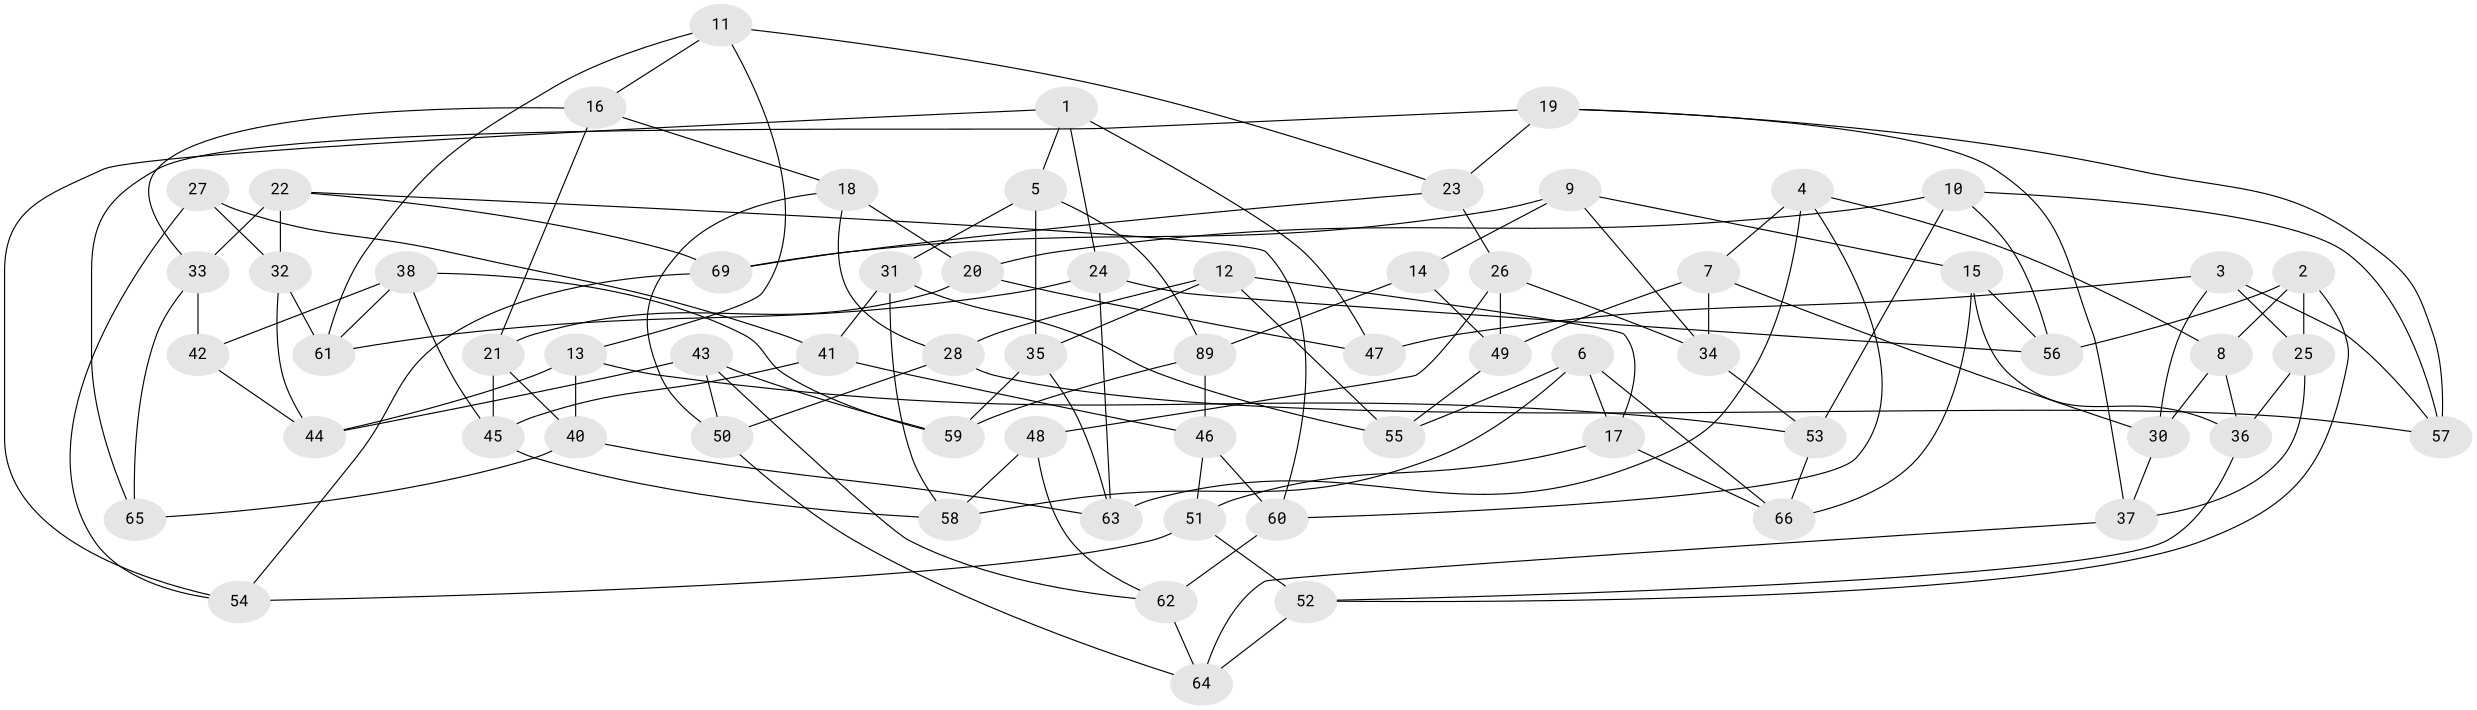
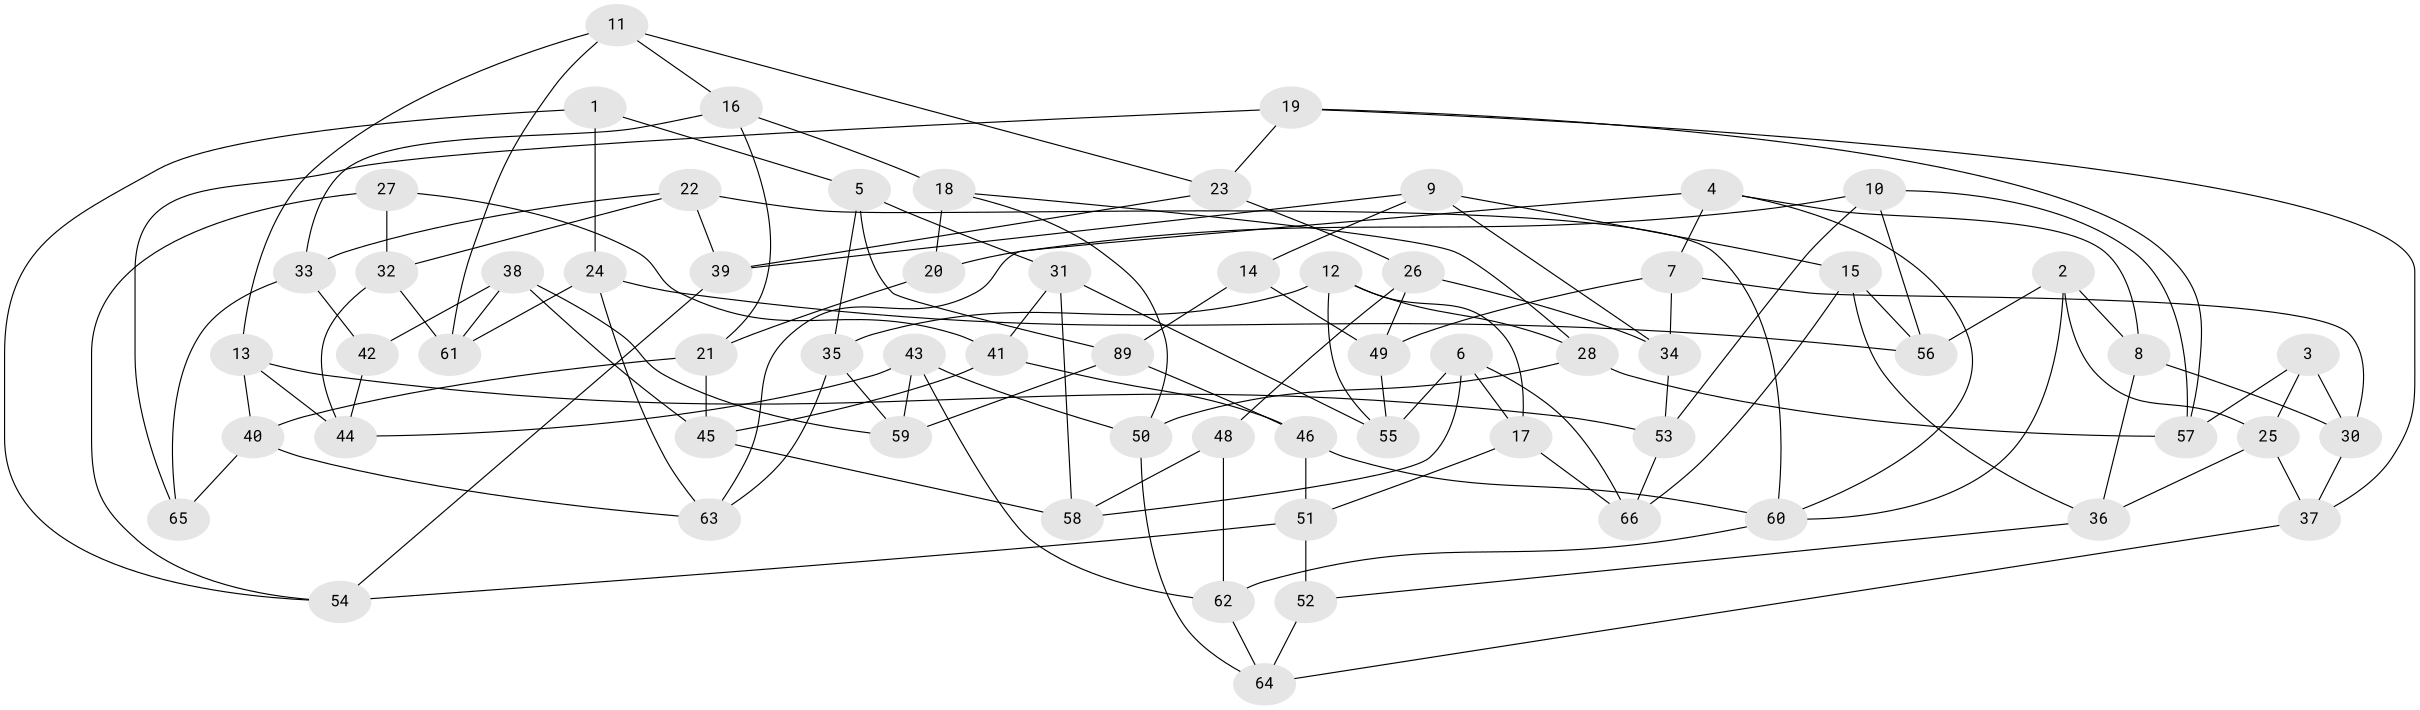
(721, 272) -> (721, 272)
(1374, 355) -> none
(1933, 584) -> (2000, 462)
